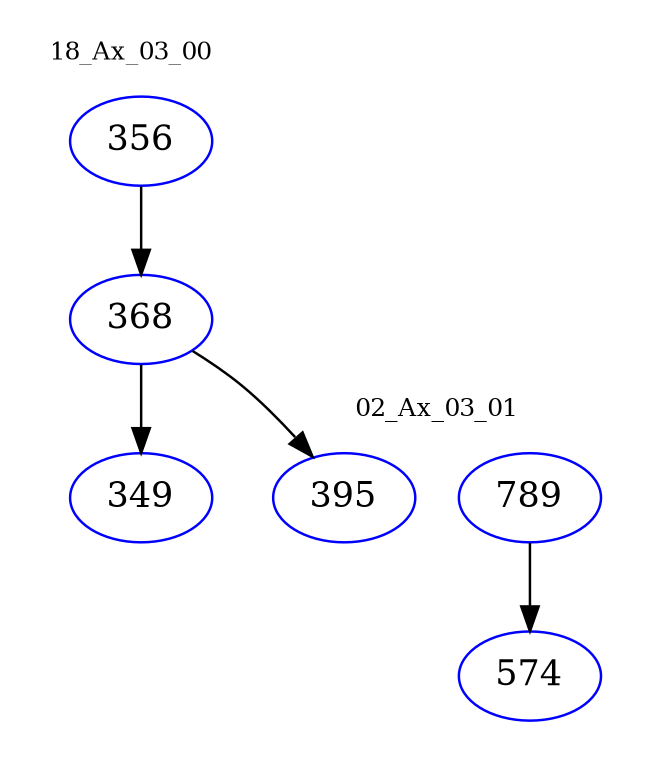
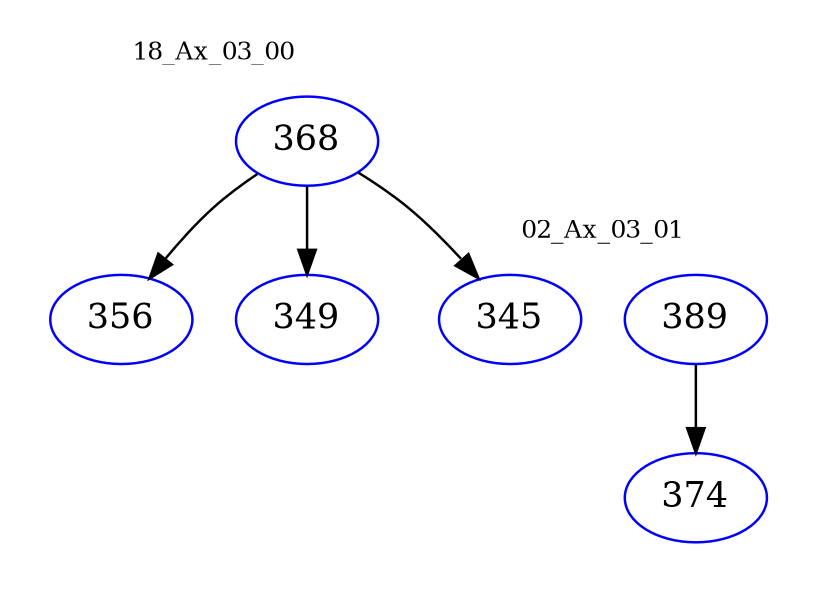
(141, 218) -> (208, 213)
(344, 498) -> (510, 319)
(530, 498) -> (696, 319)
(530, 676) -> (696, 498)
